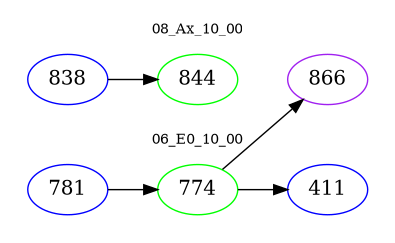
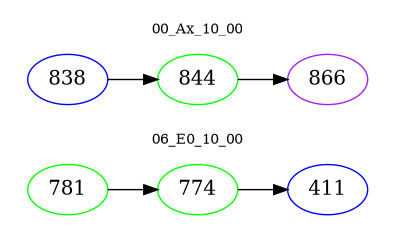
(198, 30) -> (198, 30)
(257, 139) -> (256, 79)
(68, 190) -> (68, 190)
